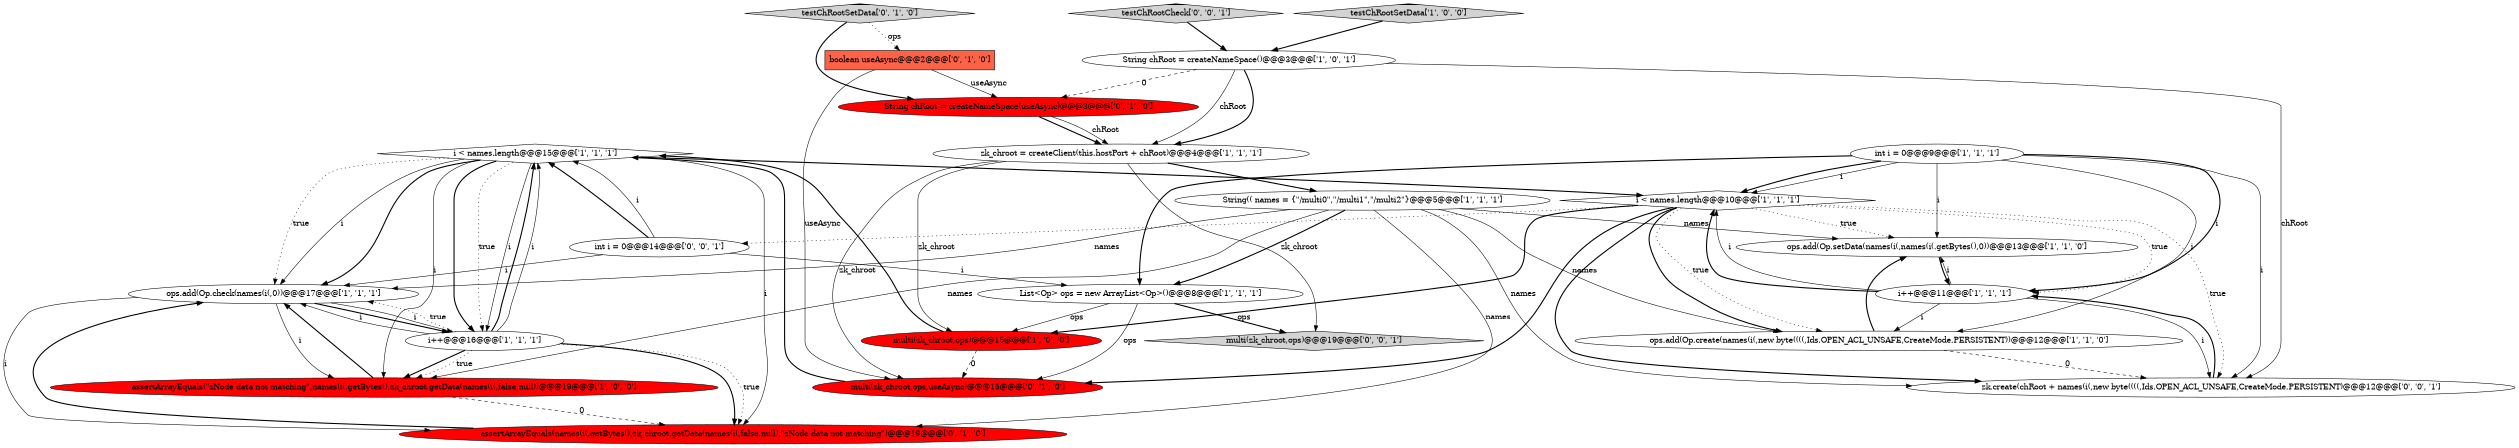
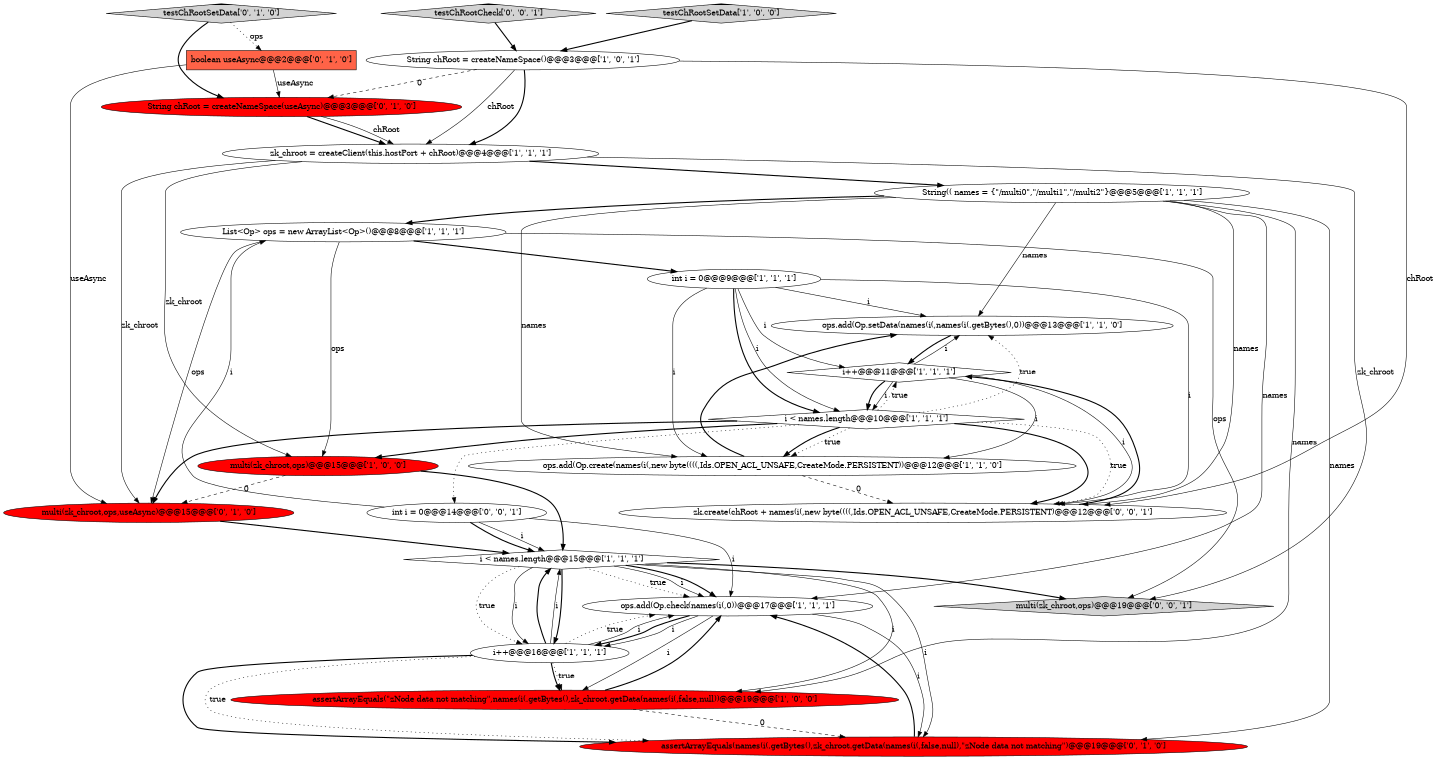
(1462, 167) -> (542, 256)
(1112, 173) -> (864, 573)
(2220, 204) -> (776, 344)
(1955, 294) -> (899, 372)
(1227, 317) -> (1049, 249)
